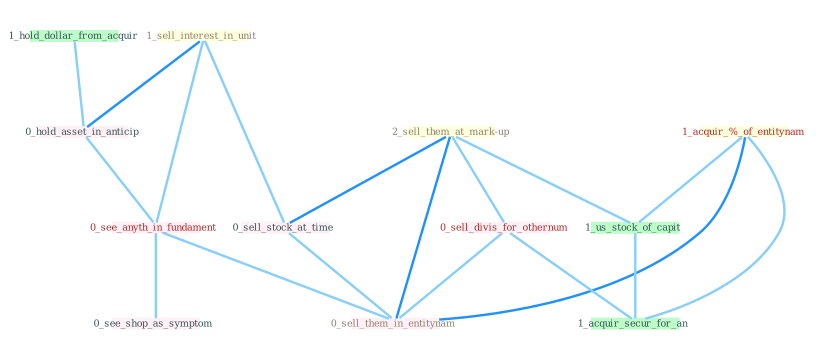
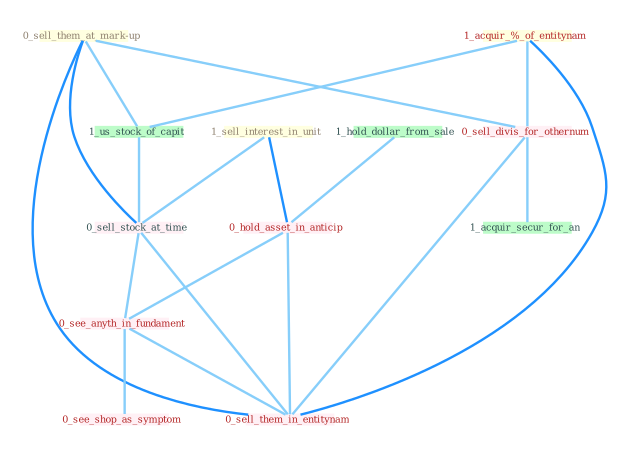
(74, 36) -> (398, 132)
(84, 132) -> (288, 228)
(180, 132) -> (132, 276)
(451, 132) -> (84, 36)
(762, 255) -> (527, 84)
(635, 290) -> (139, 180)
(156, 324) -> (125, 420)
none -> (289, 324)
(396, 324) -> (290, 420)
